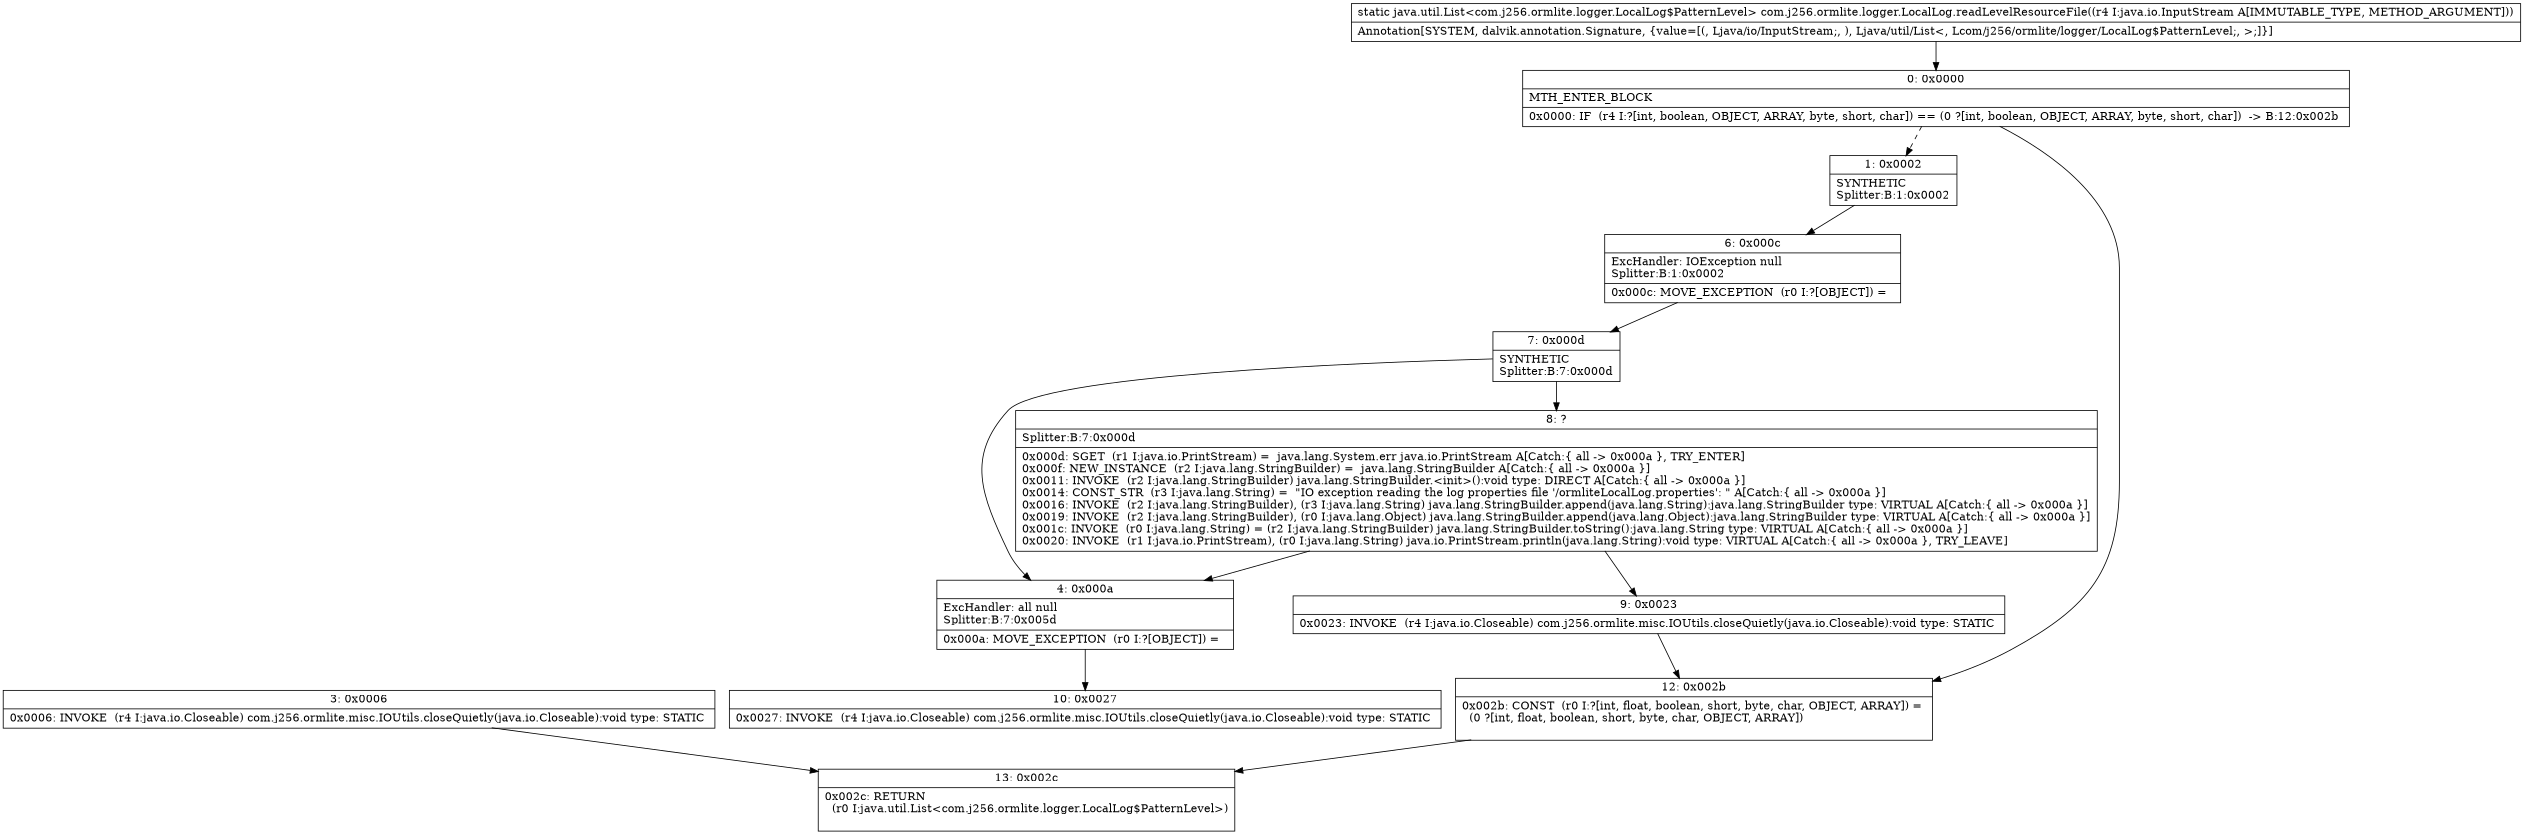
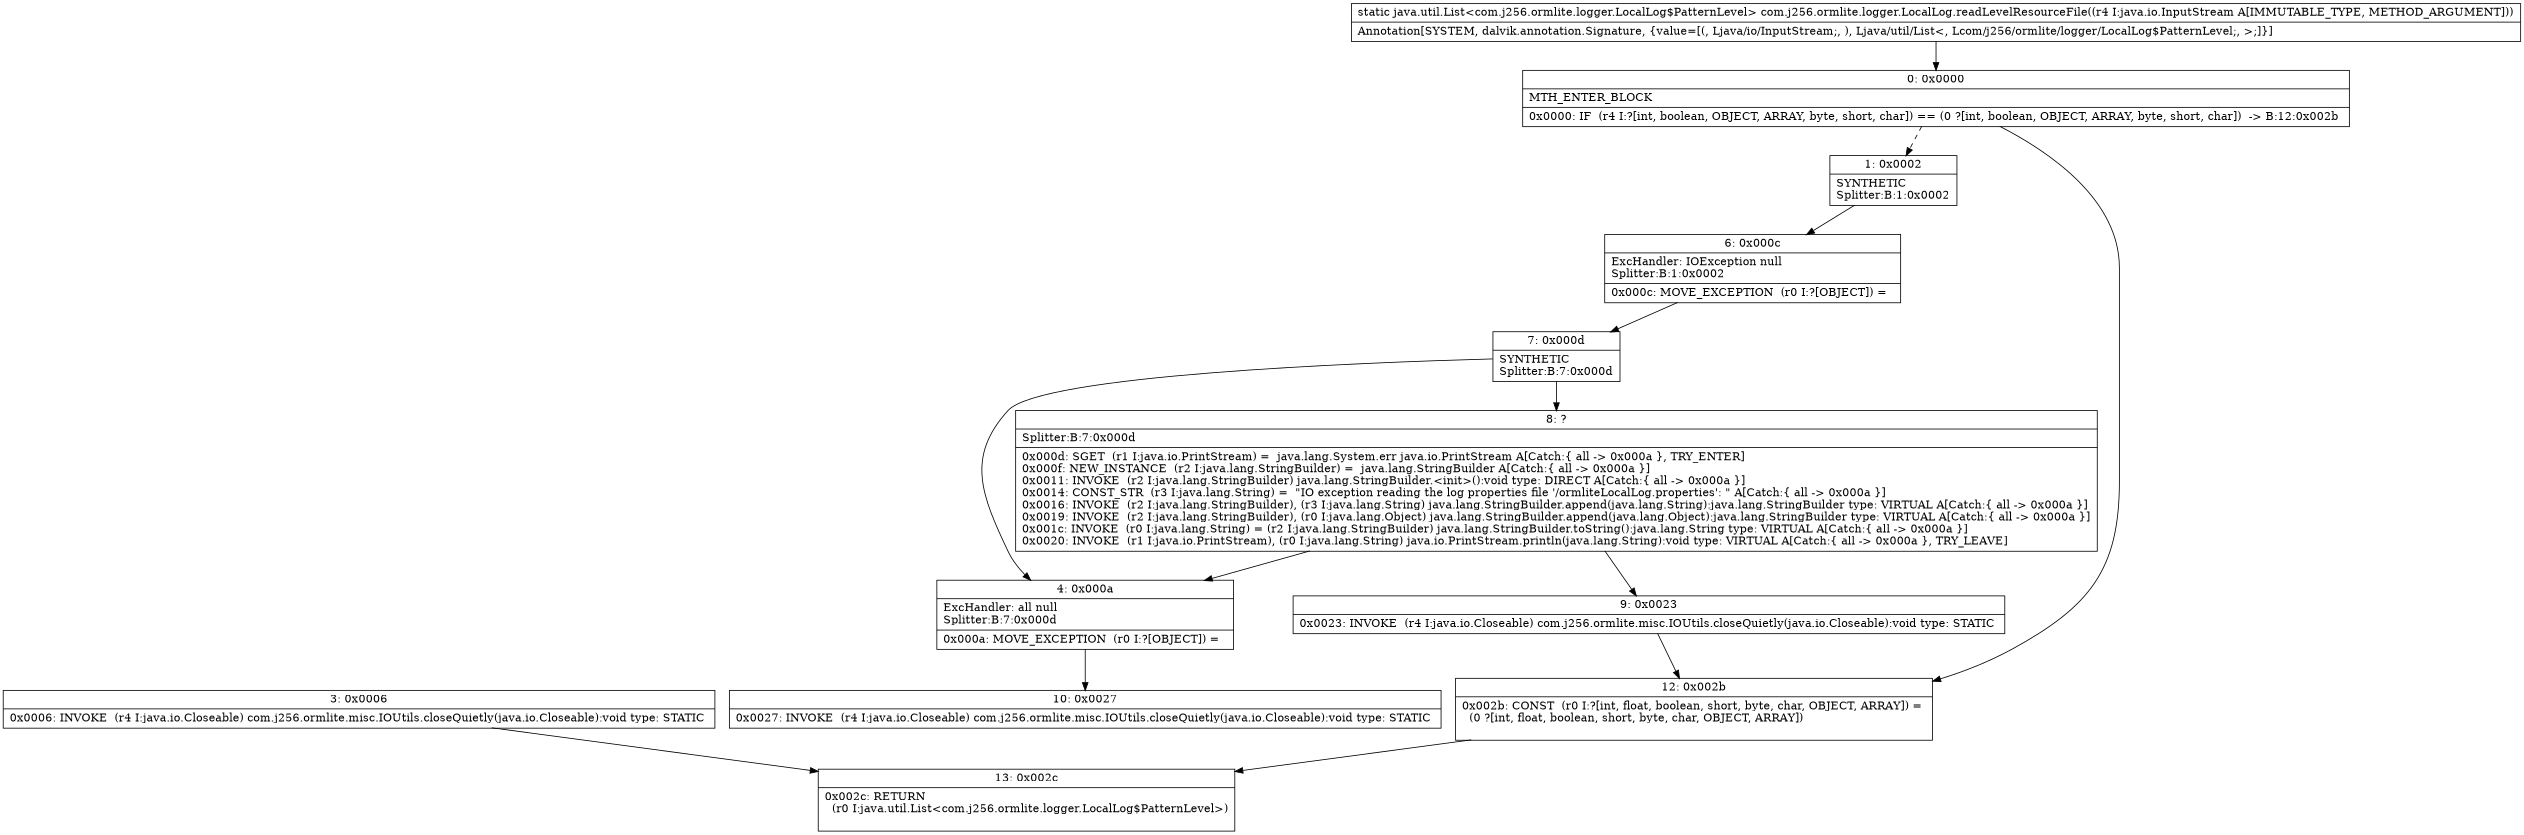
(1000, 620) -> (1000, 620)
